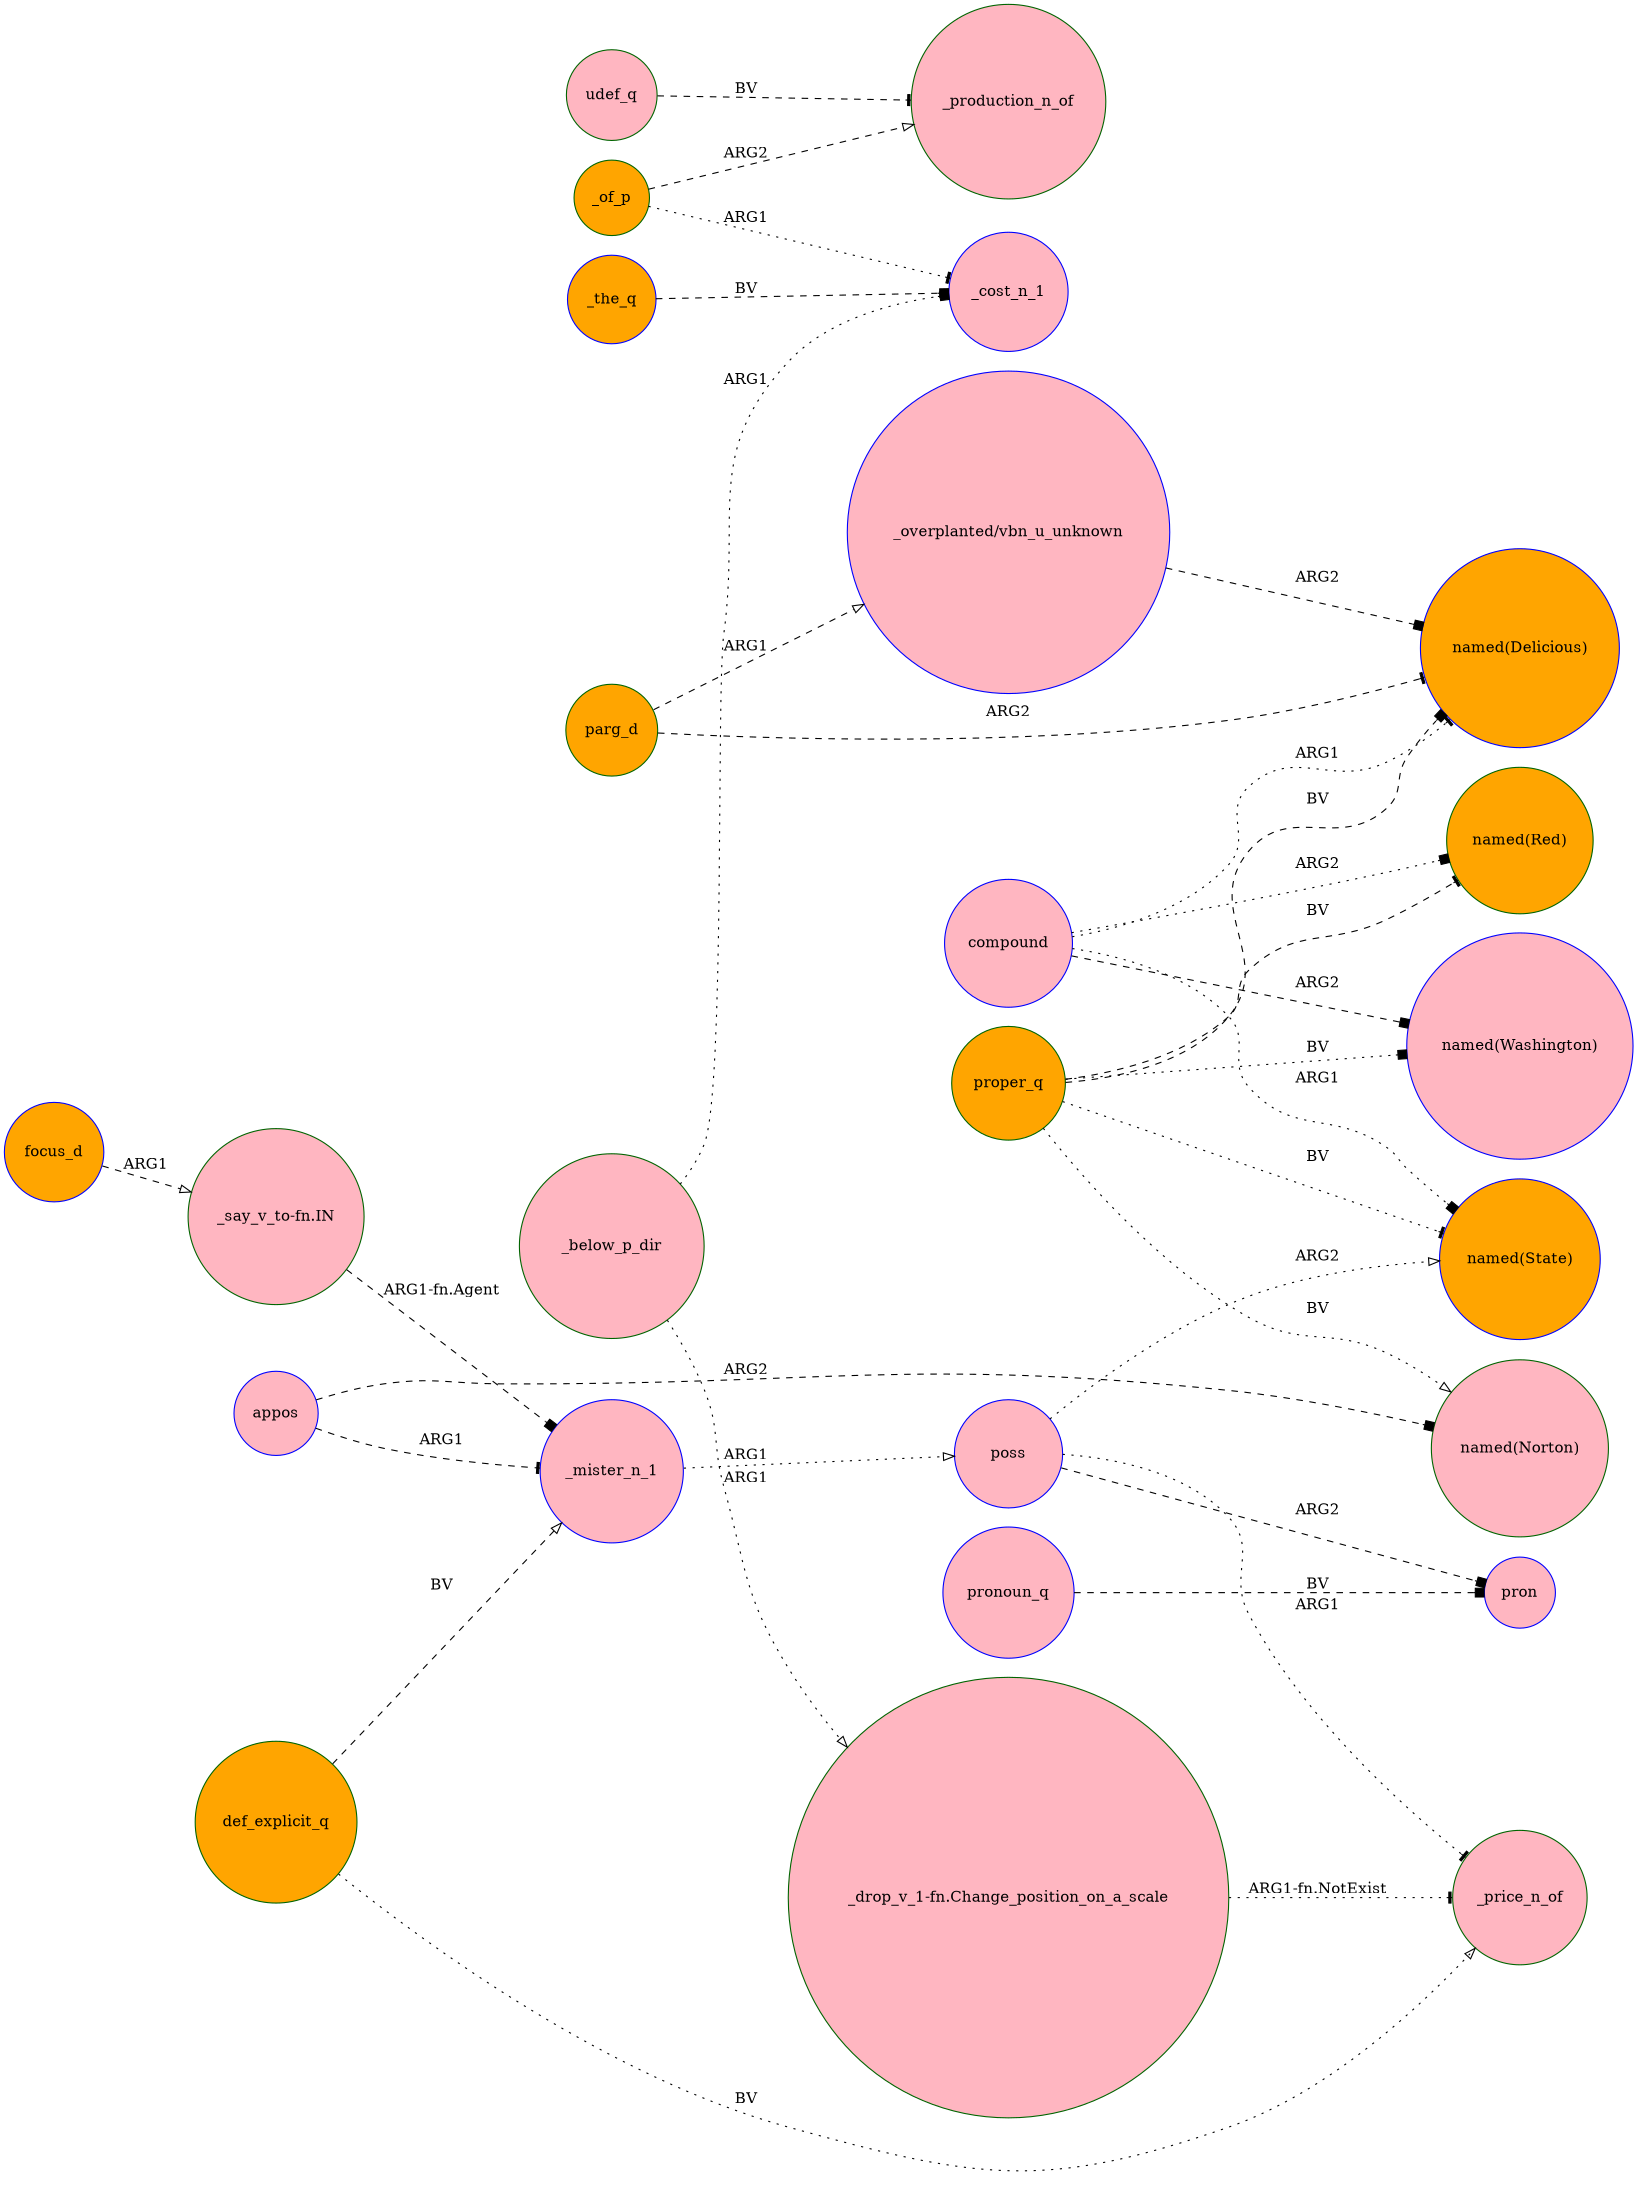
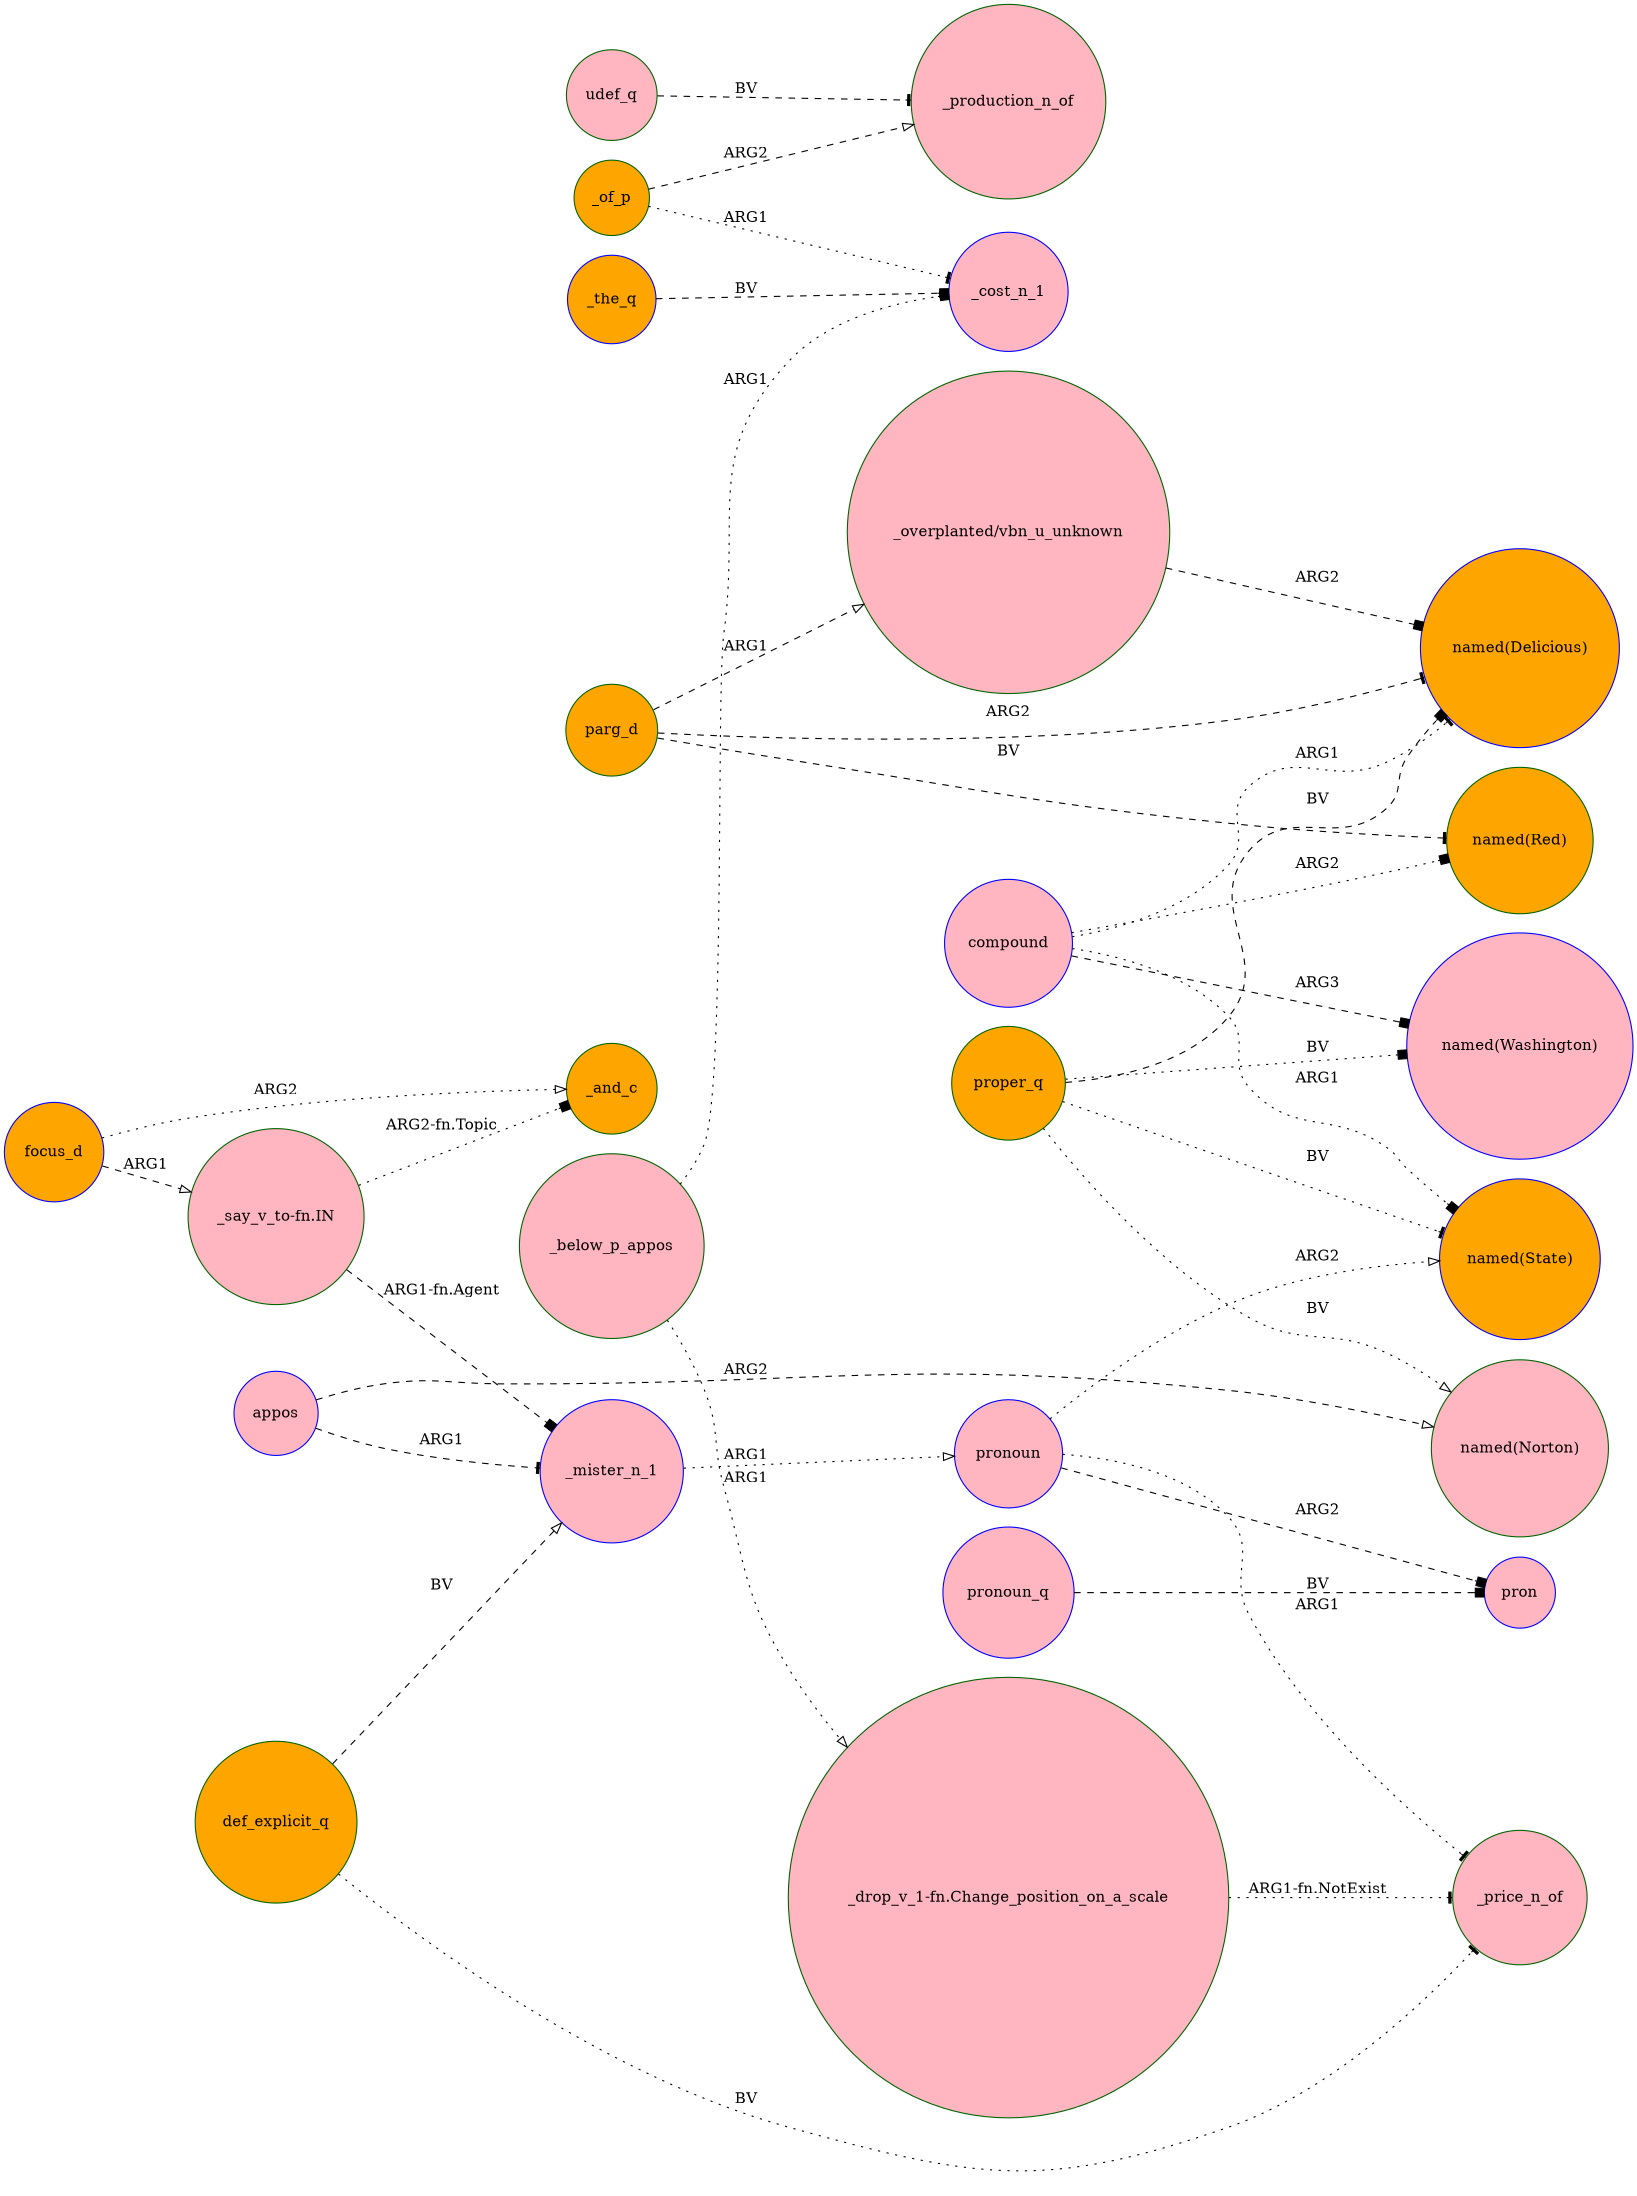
(1009, 532) -> (1009, 532)
(1256, 964) -> (1048, 801)
(1318, 983) -> (1318, 983)
none -> (612, 1089)
(612, 1246) -> (612, 1246)
(870, 1375) -> (870, 1375)
(1009, 1454) -> (1009, 1454)
(901, 2156) -> (901, 2156)
